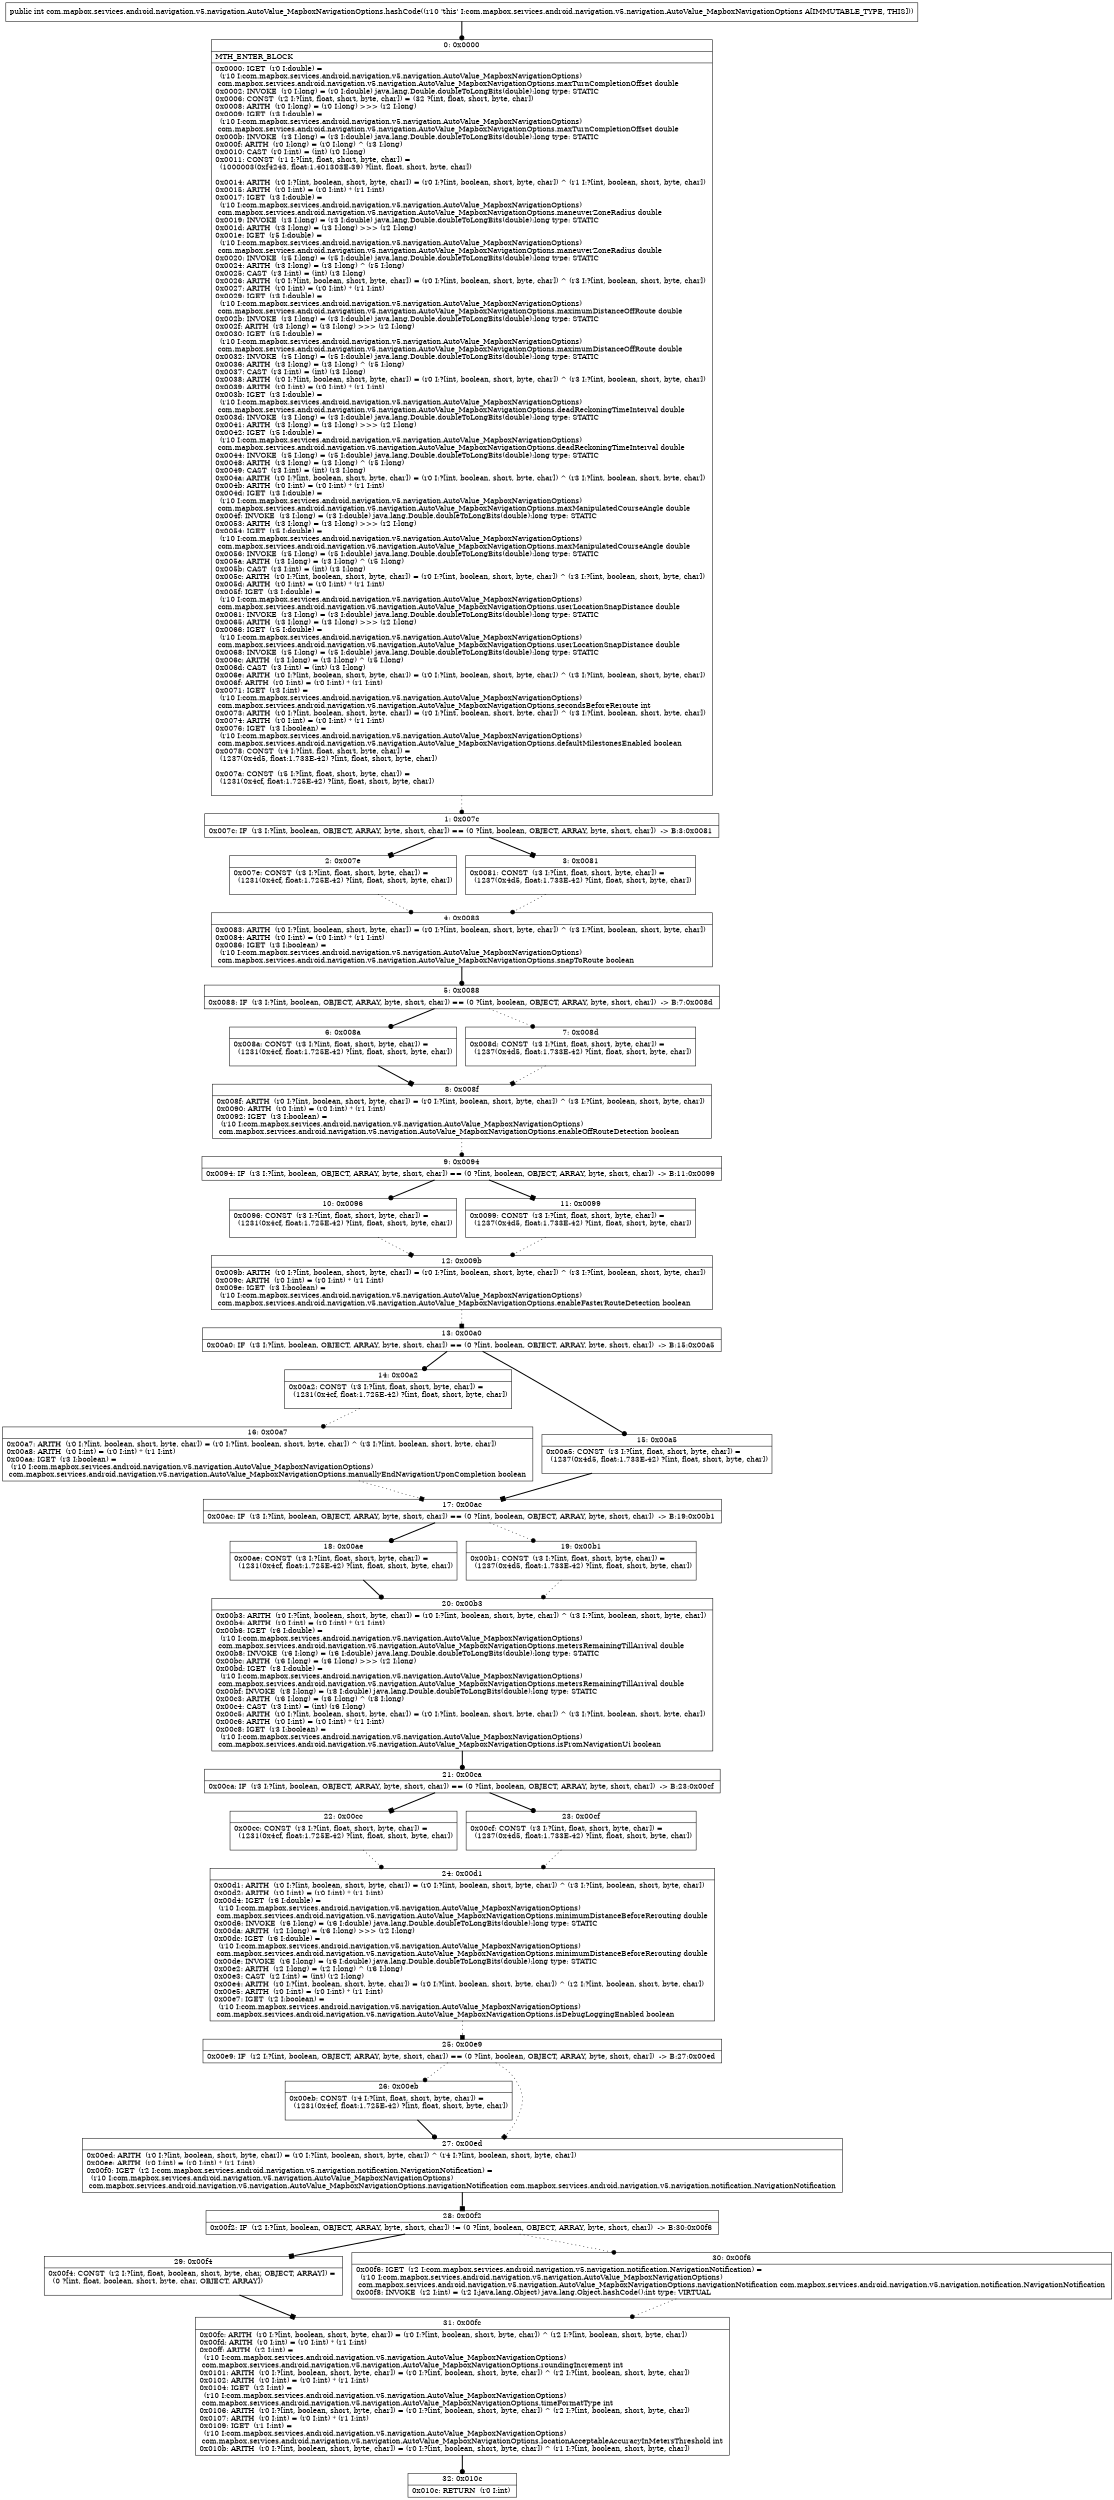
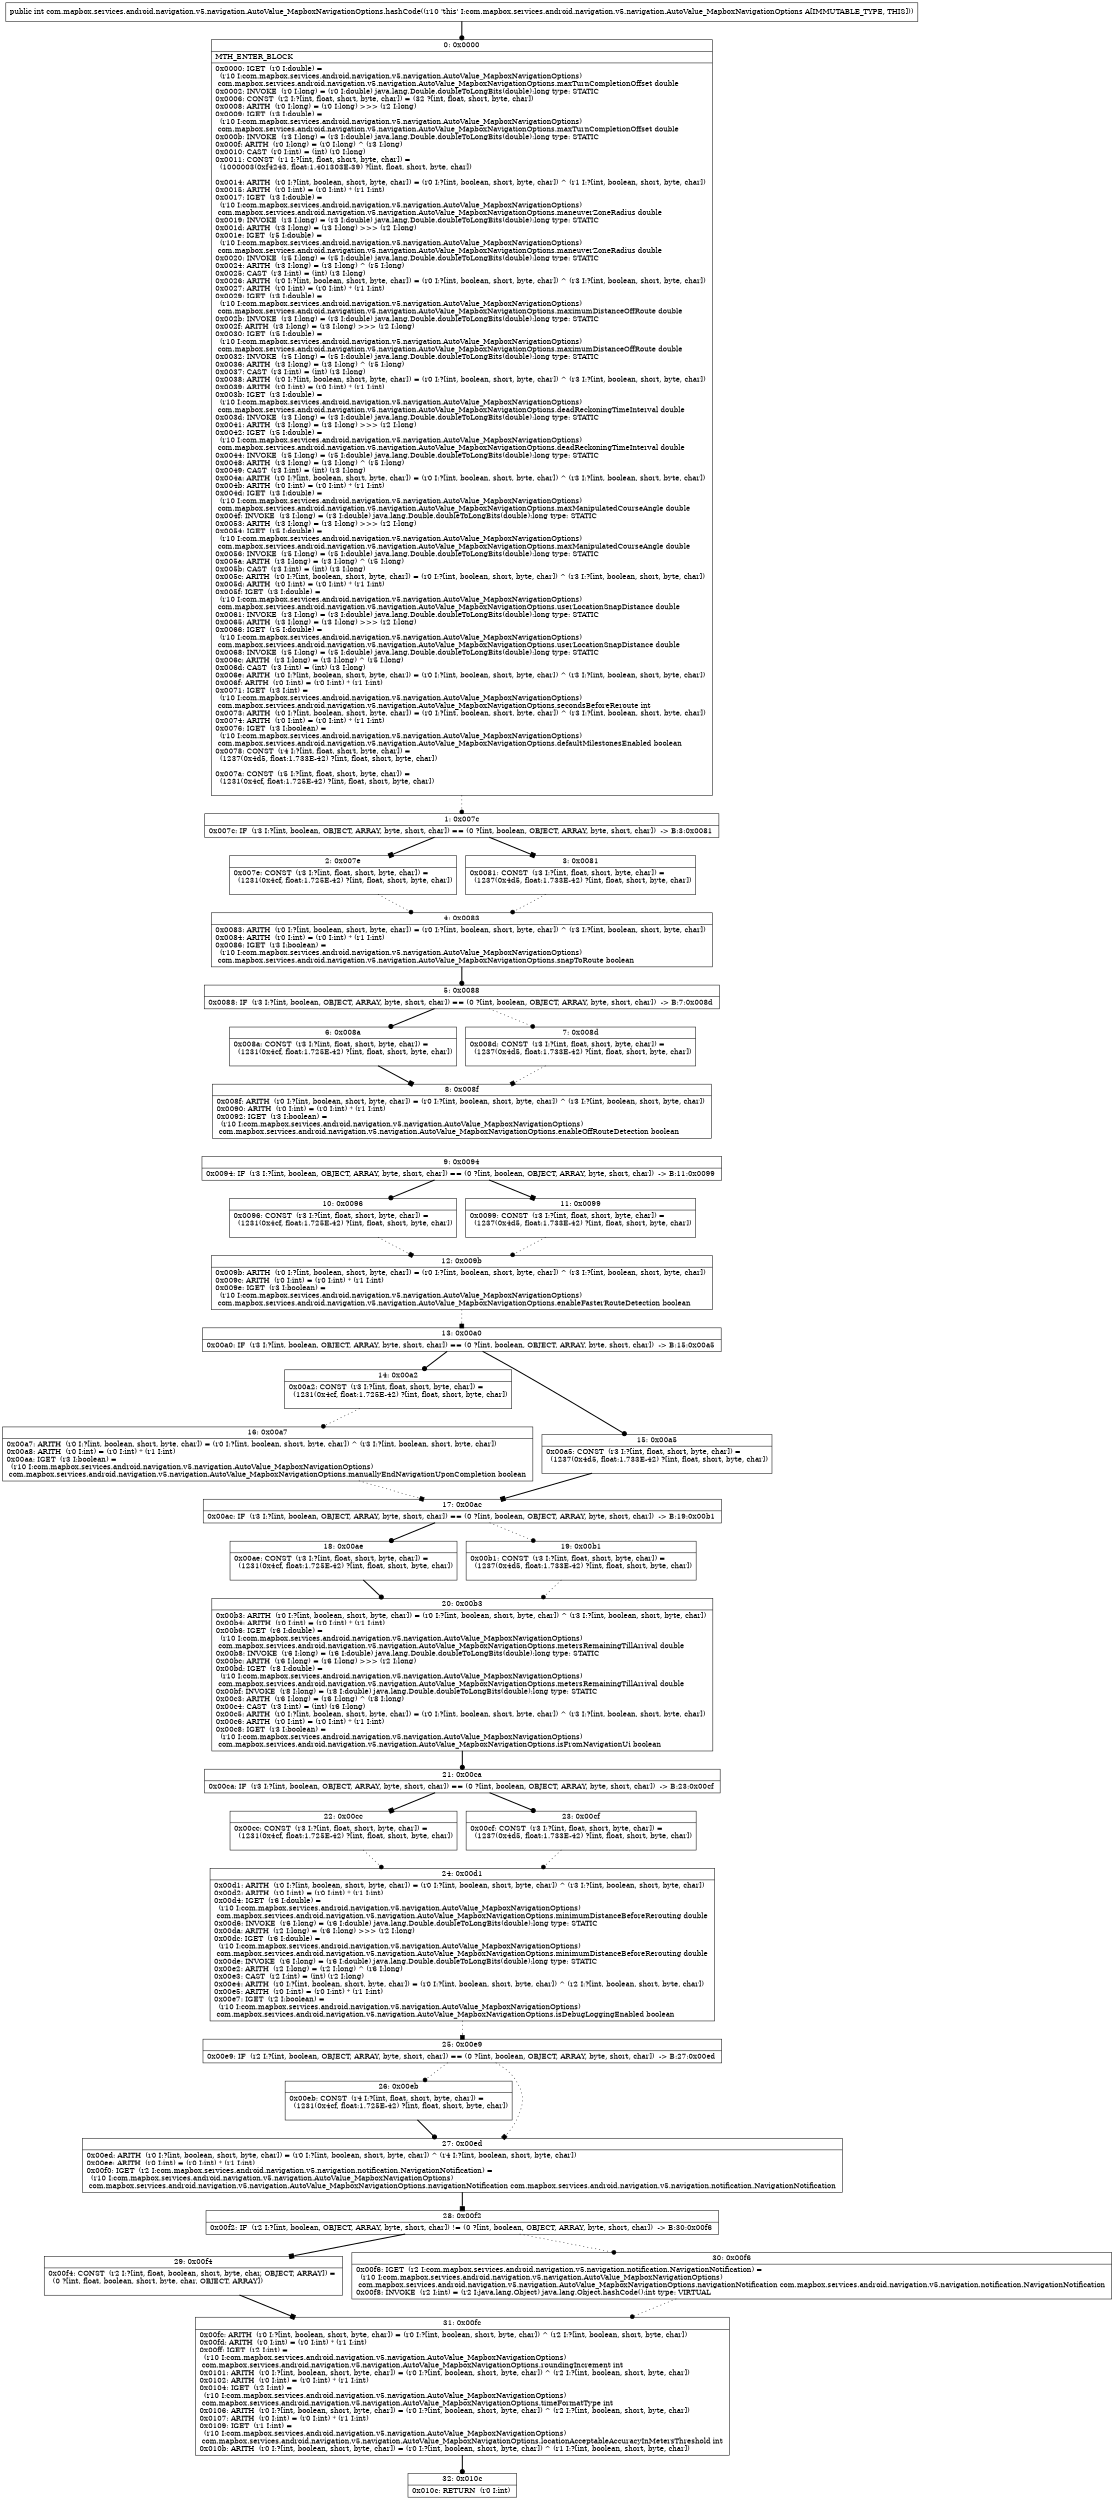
(462, 1145) -> none
(248, 2350) -> (245, 2350)
